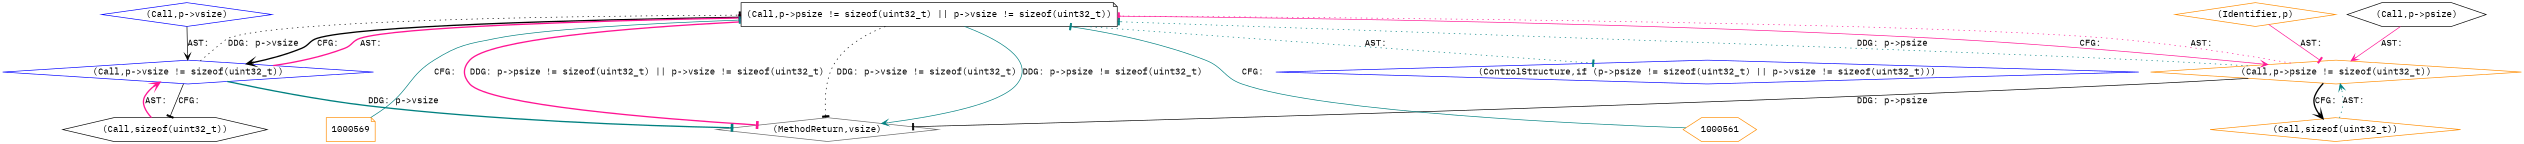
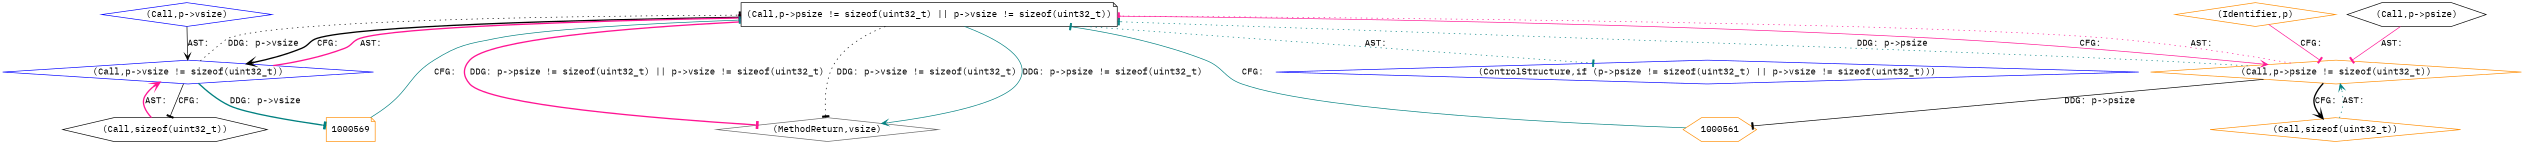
(2314, 43) -> (2314, 43)
(2377, 43) -> (2377, 43)
(1582, 106) -> (2009, 103)
(477, 116) -> (257, 114)
